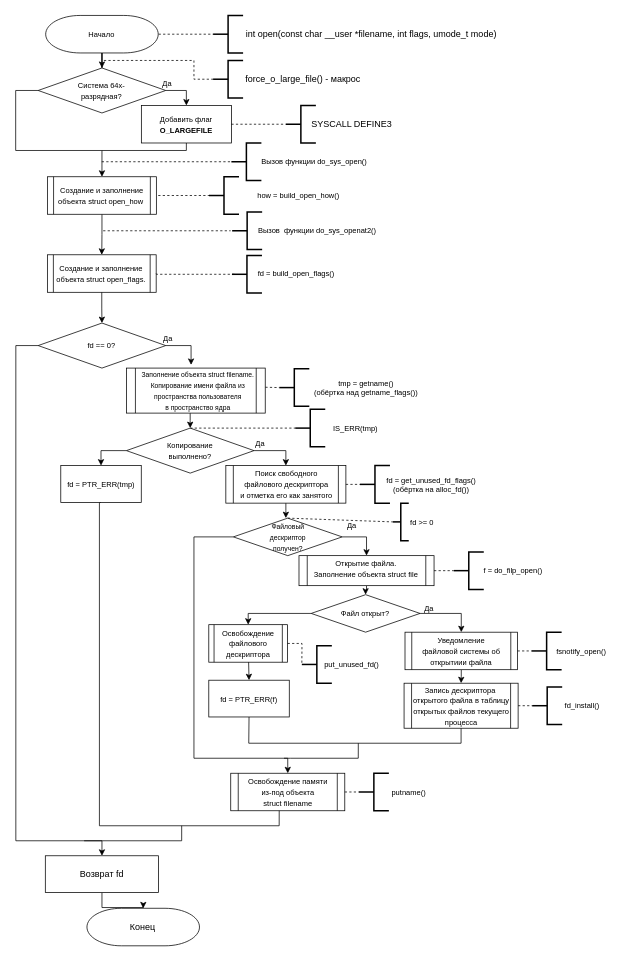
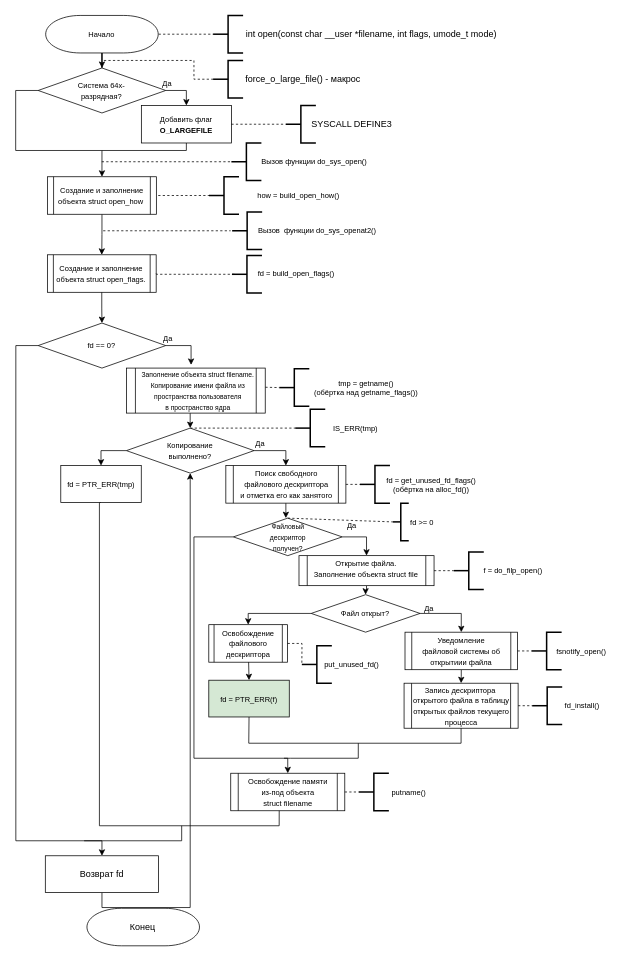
(249, 698) -> (249, 698)
(143, 907) -> (190, 718)
